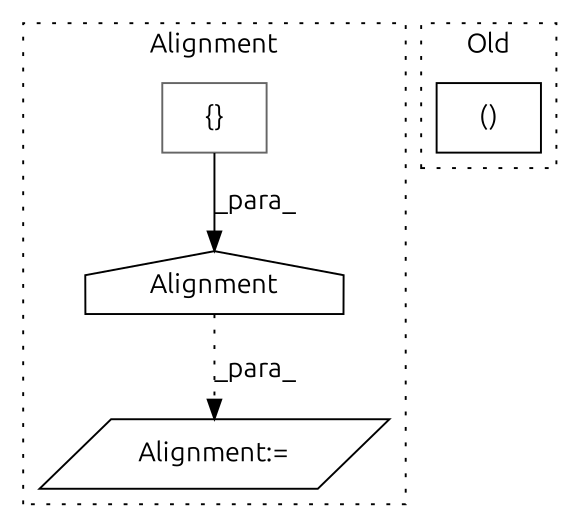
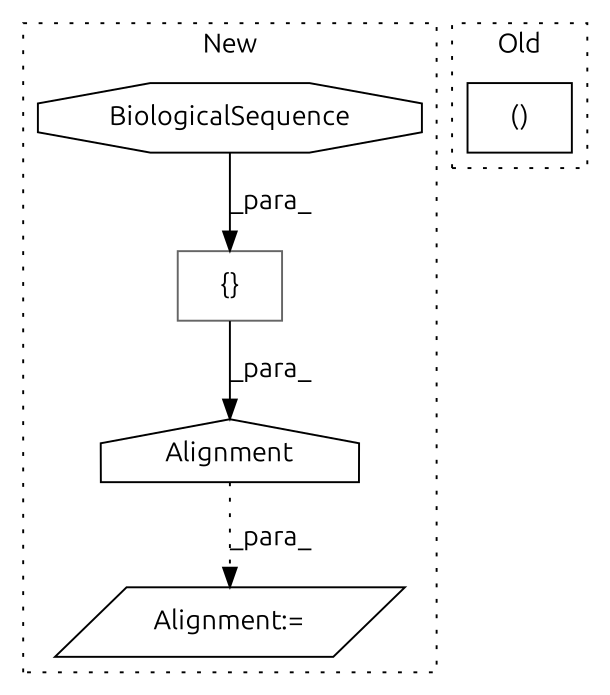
(214, 45) -> (230, 45)
none -> (230, 118)
